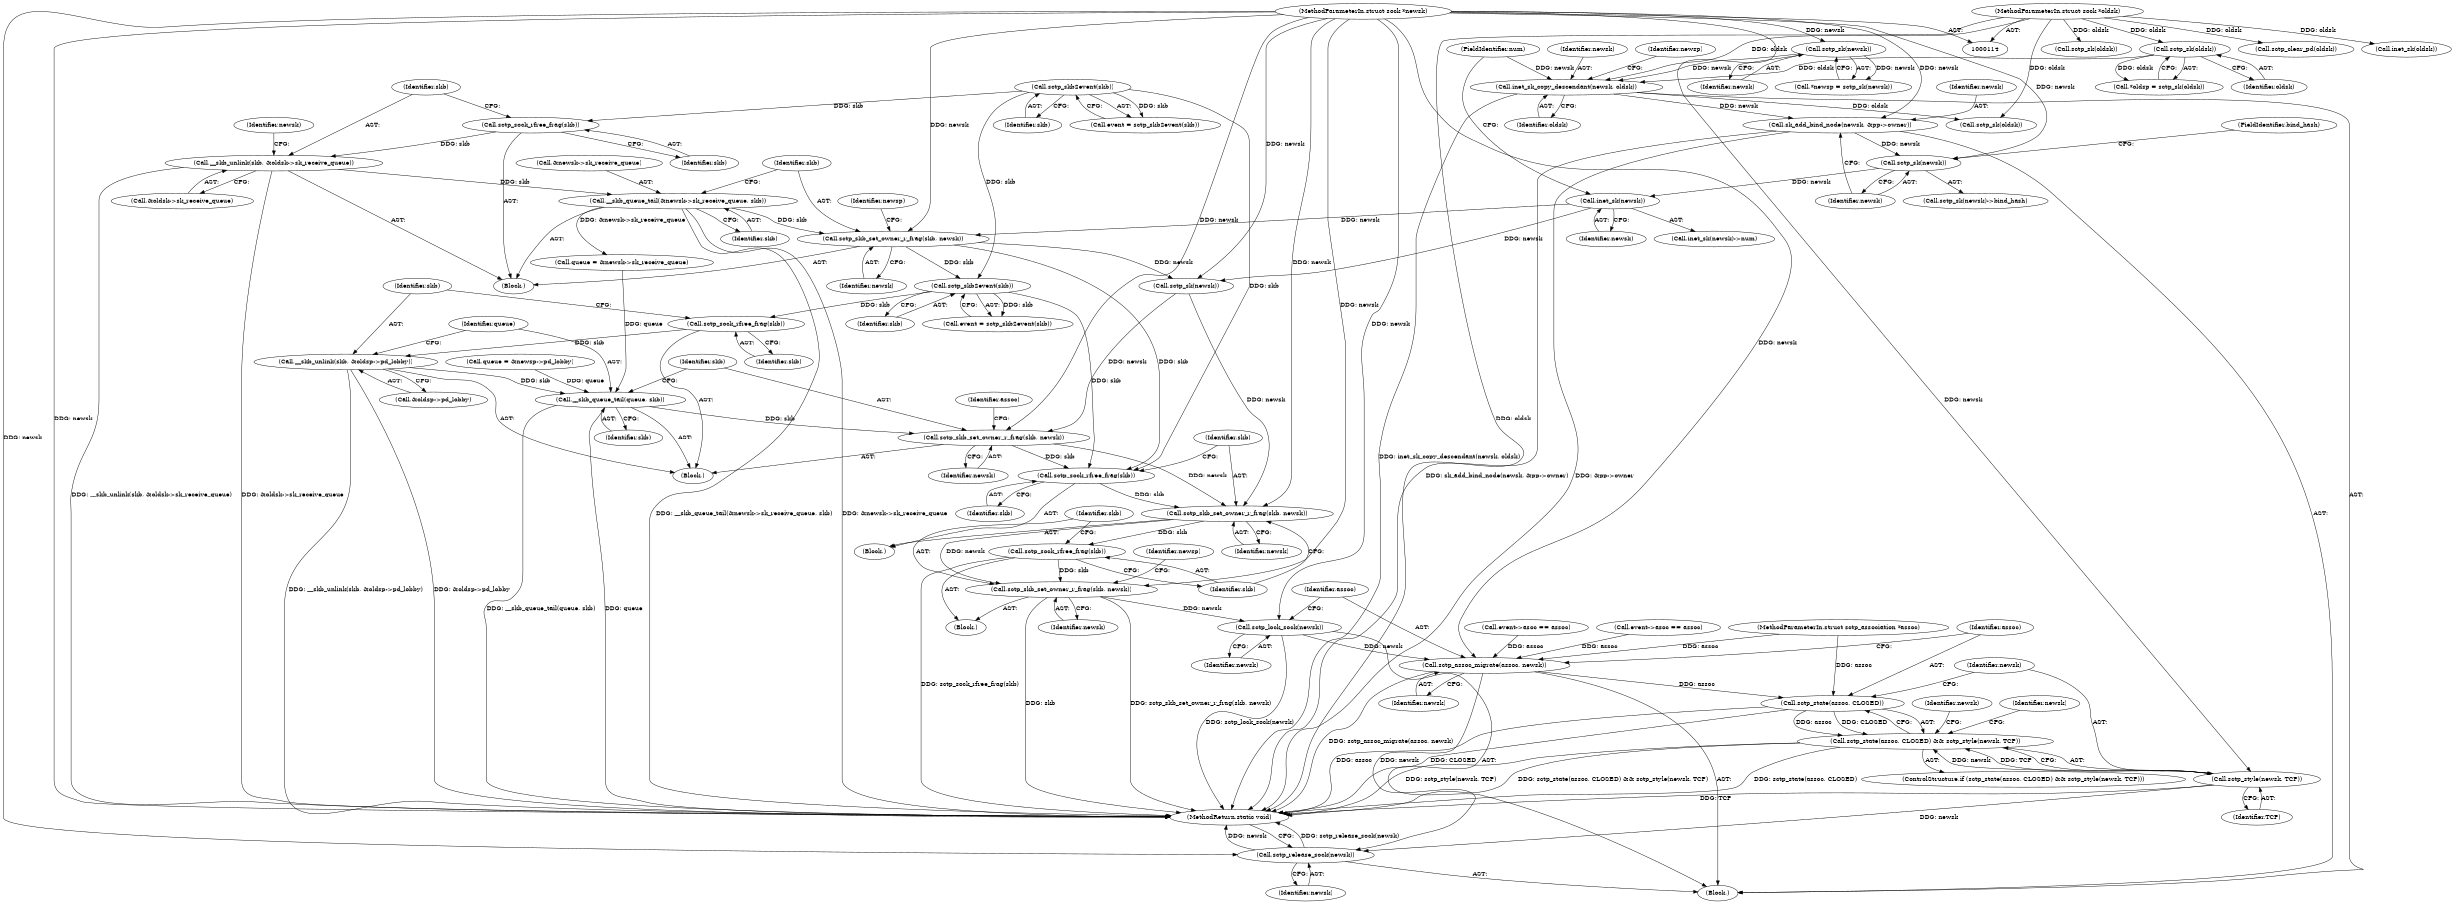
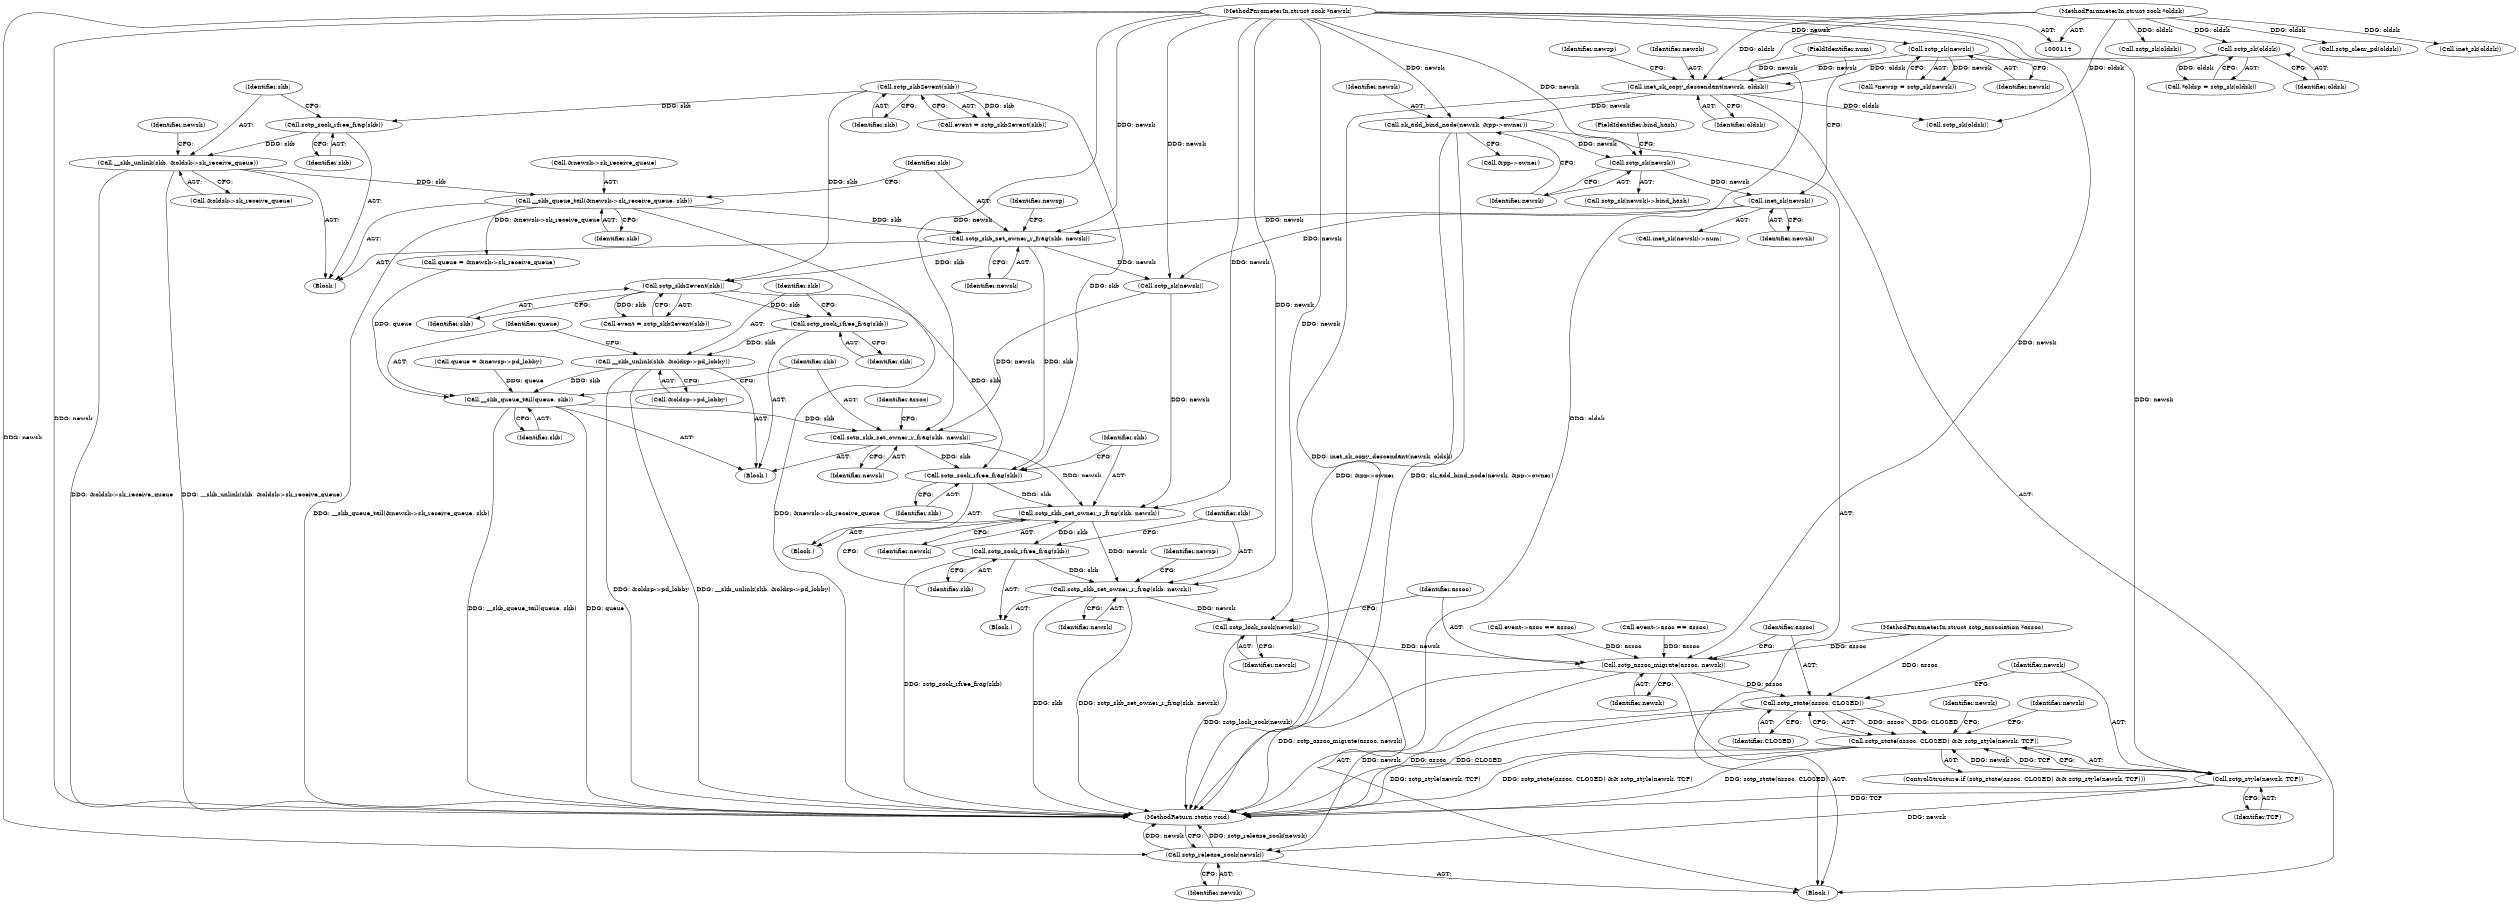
none -> (1511, 163)
none -> (1763, 741)
